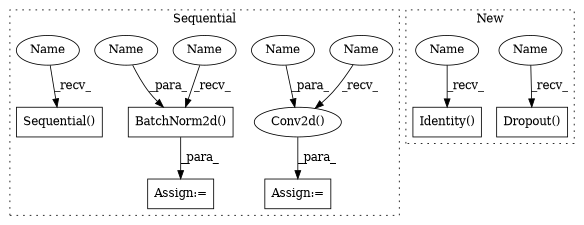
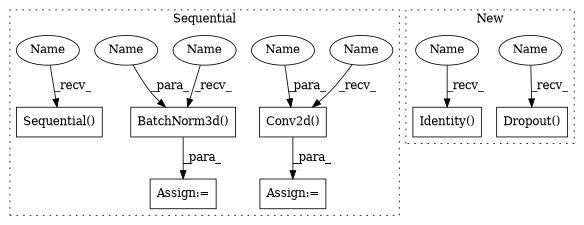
(181, 122) -> (183, 122)
(298, 122) -> (293, 122)
